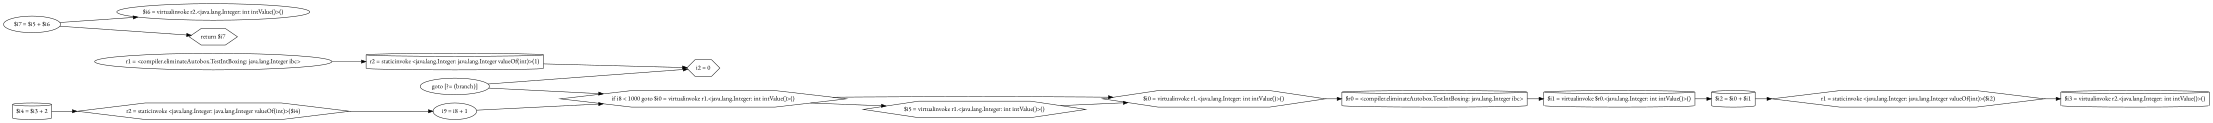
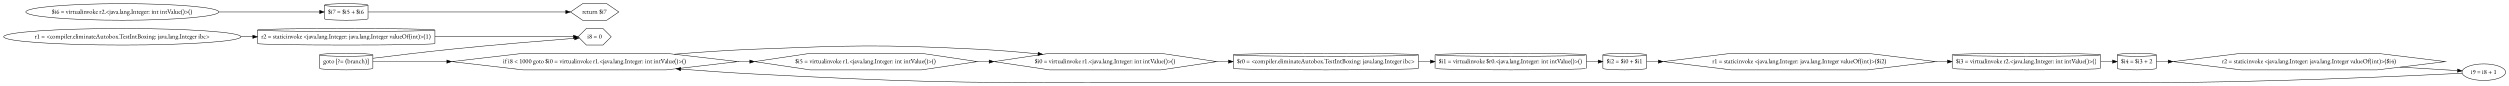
(96, 20) -> (269, 12)
(32, 24) -> (346, 12)
none -> (2107, 62)
(703, 68) -> (595, 37)
(455, 86) -> (346, 62)
